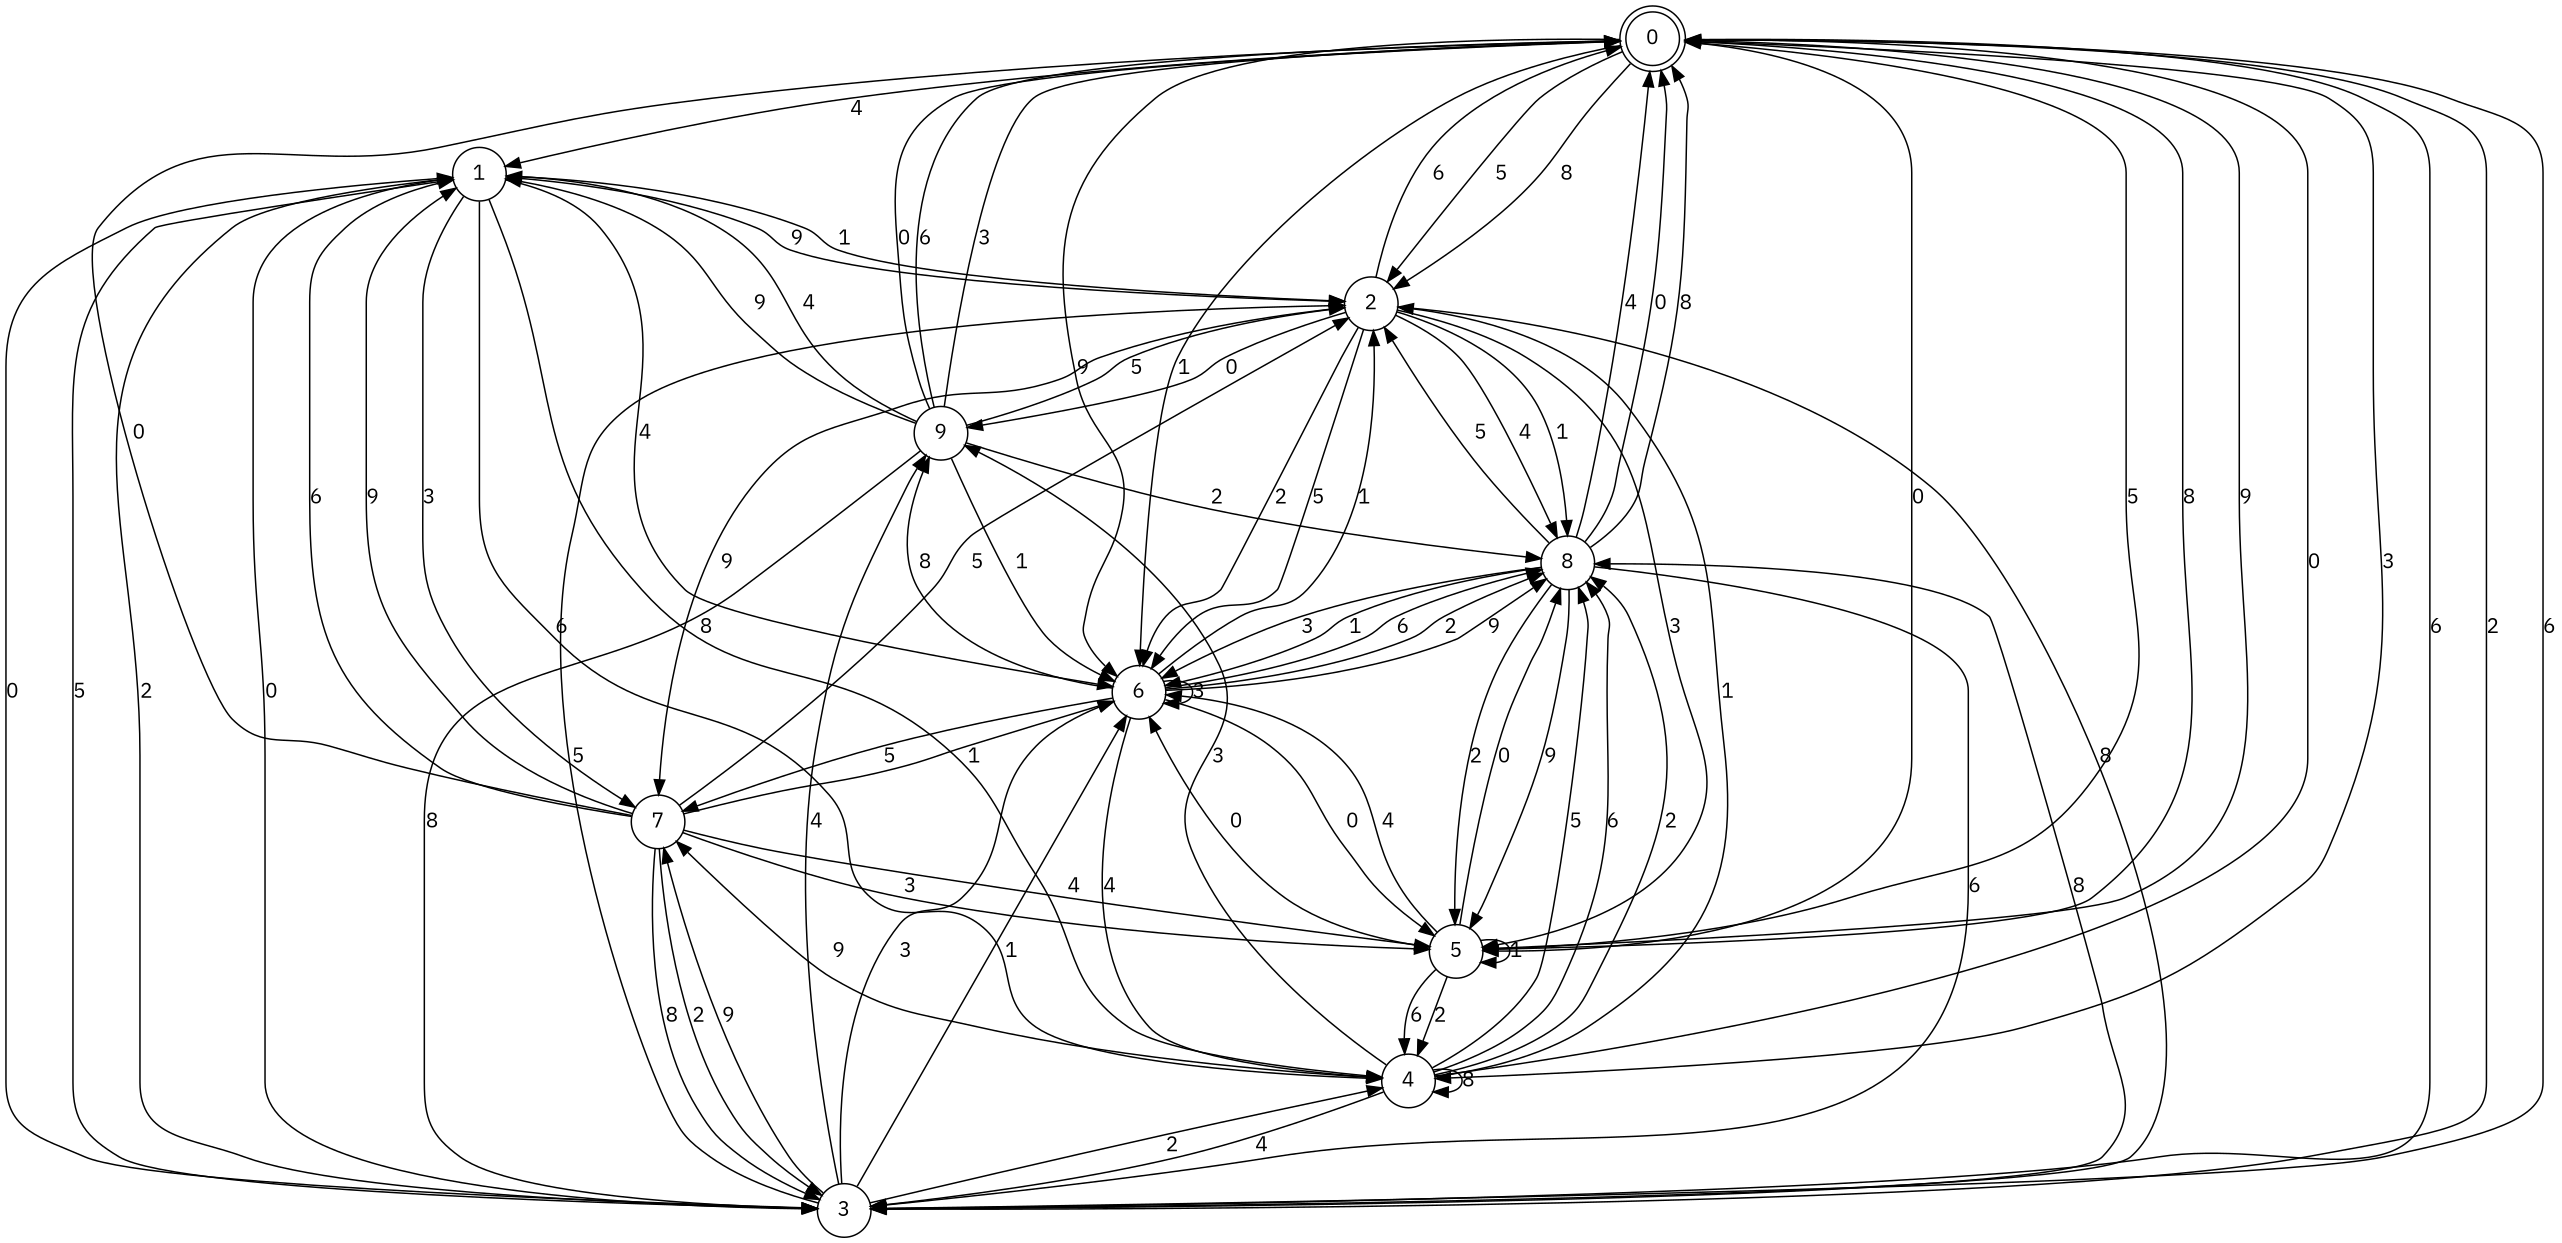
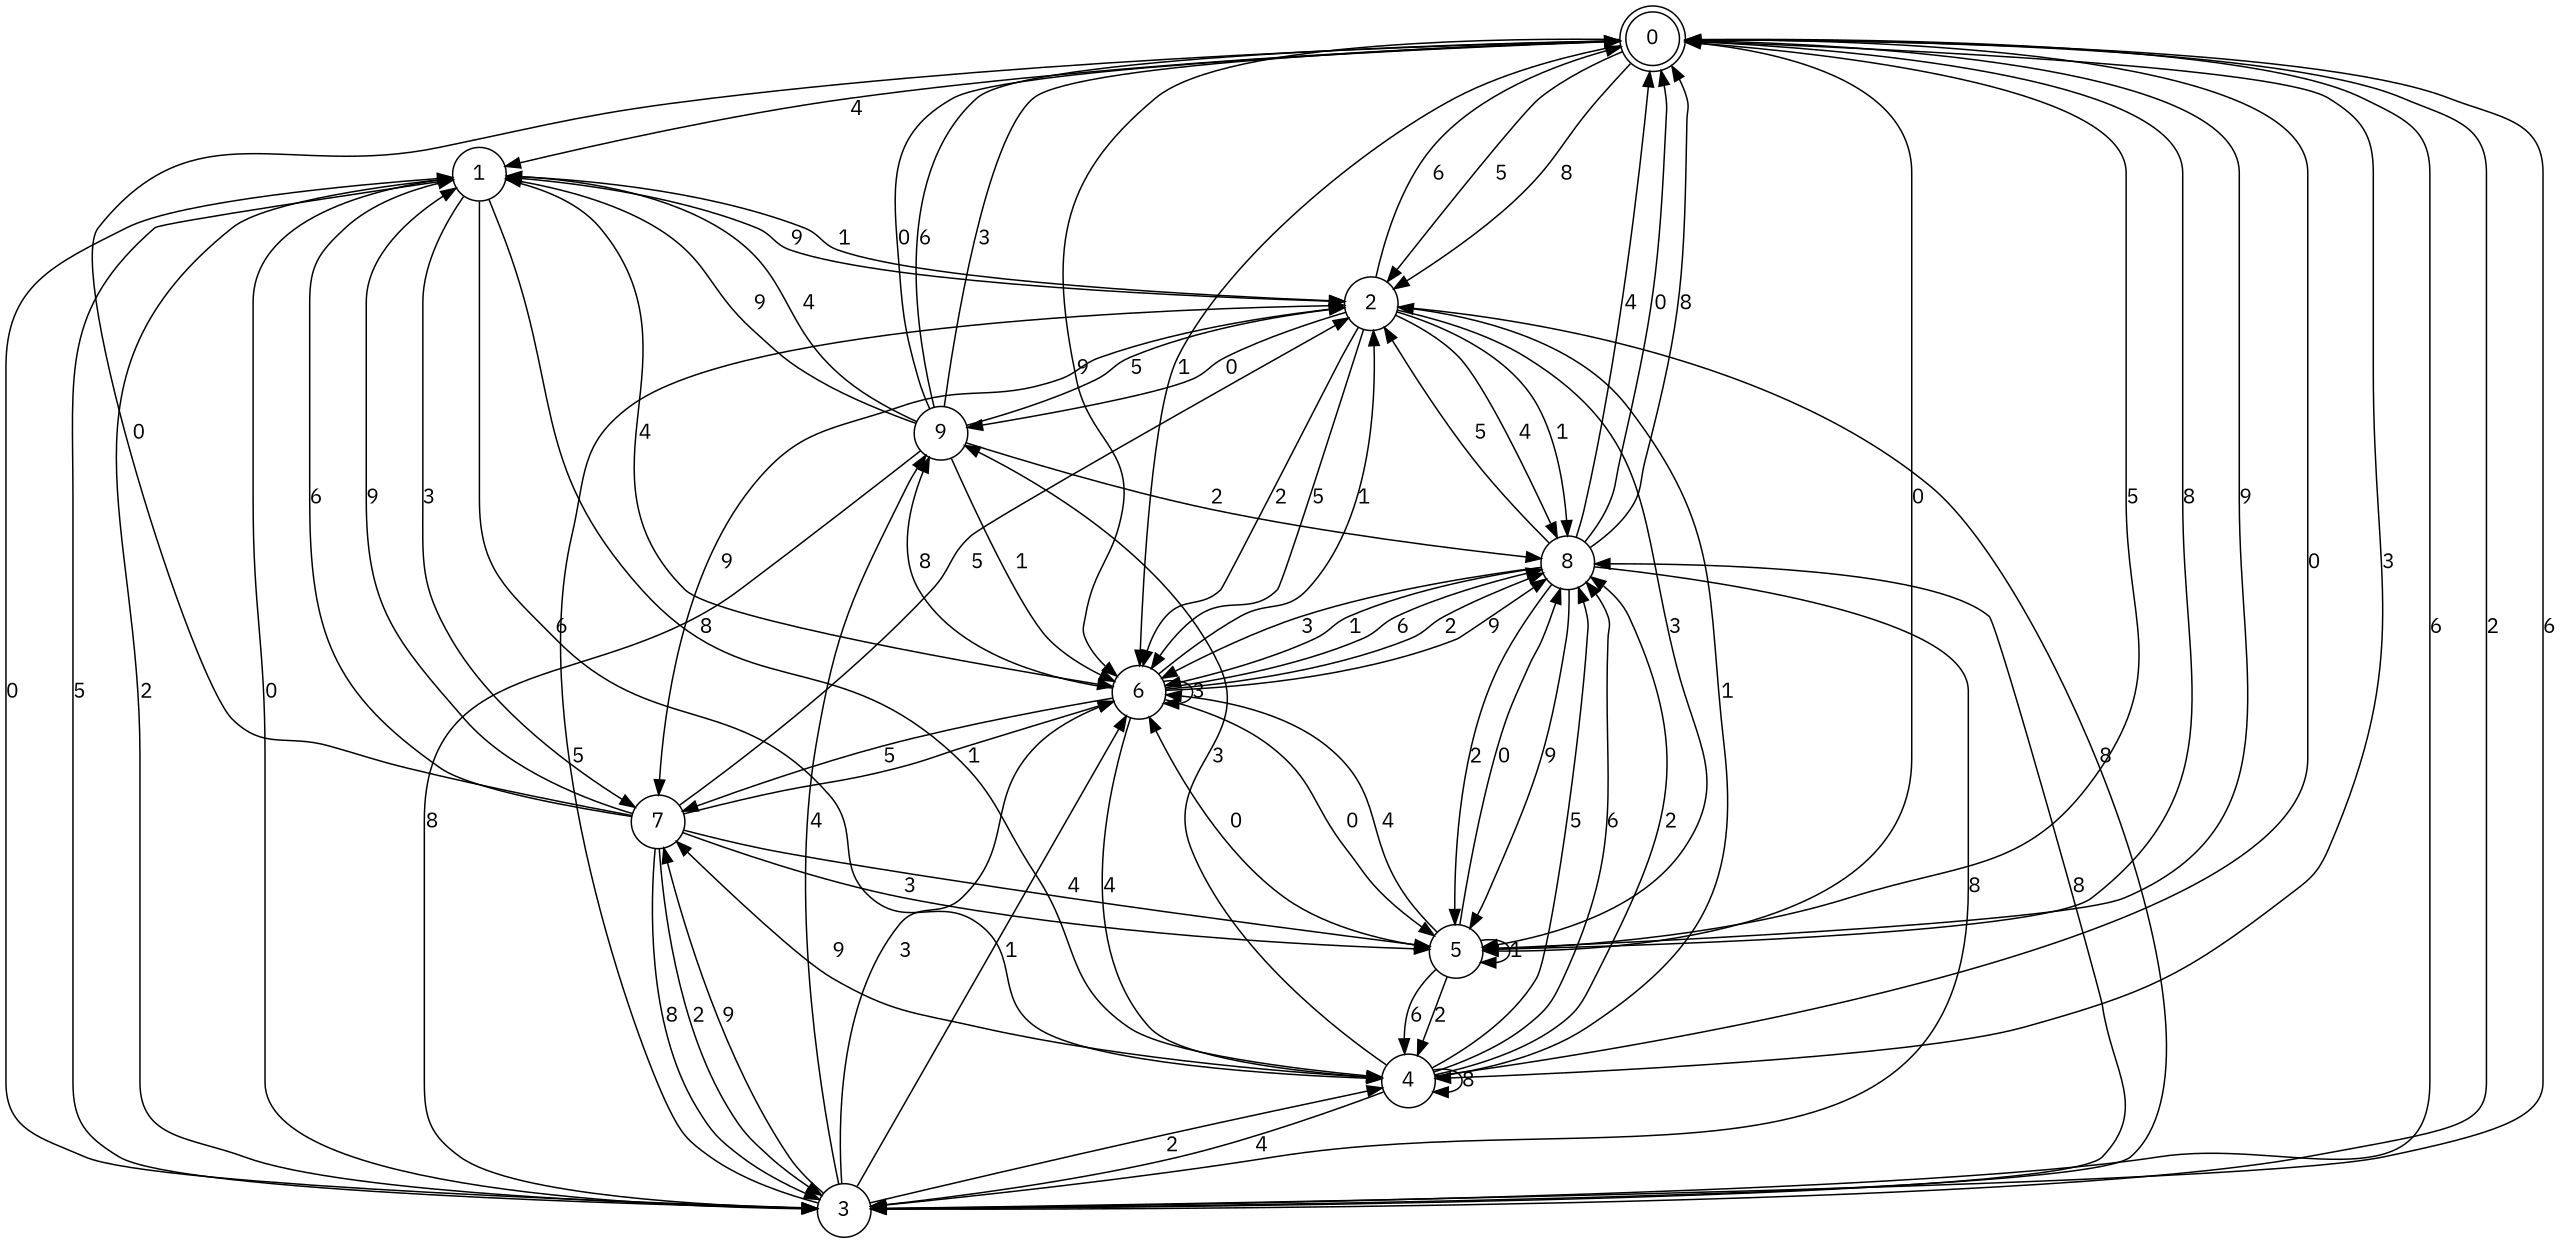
(1975, 887) -> (1975, 887)
